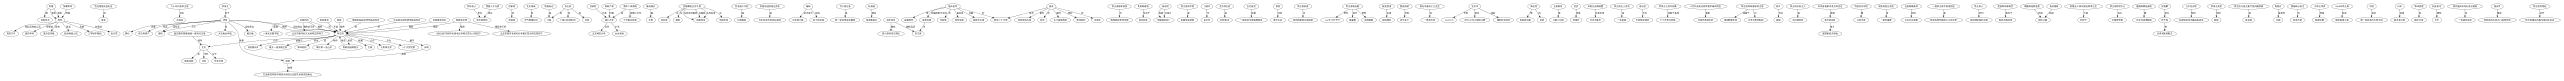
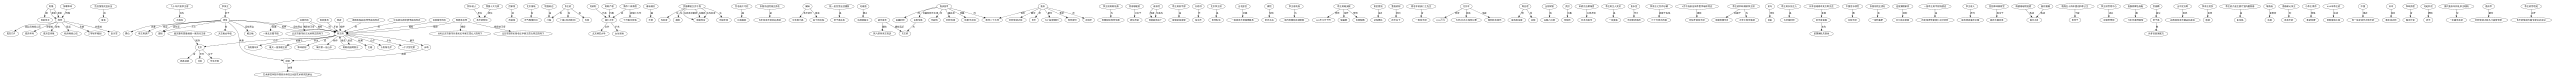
(845, 12) -> (839, 12)
